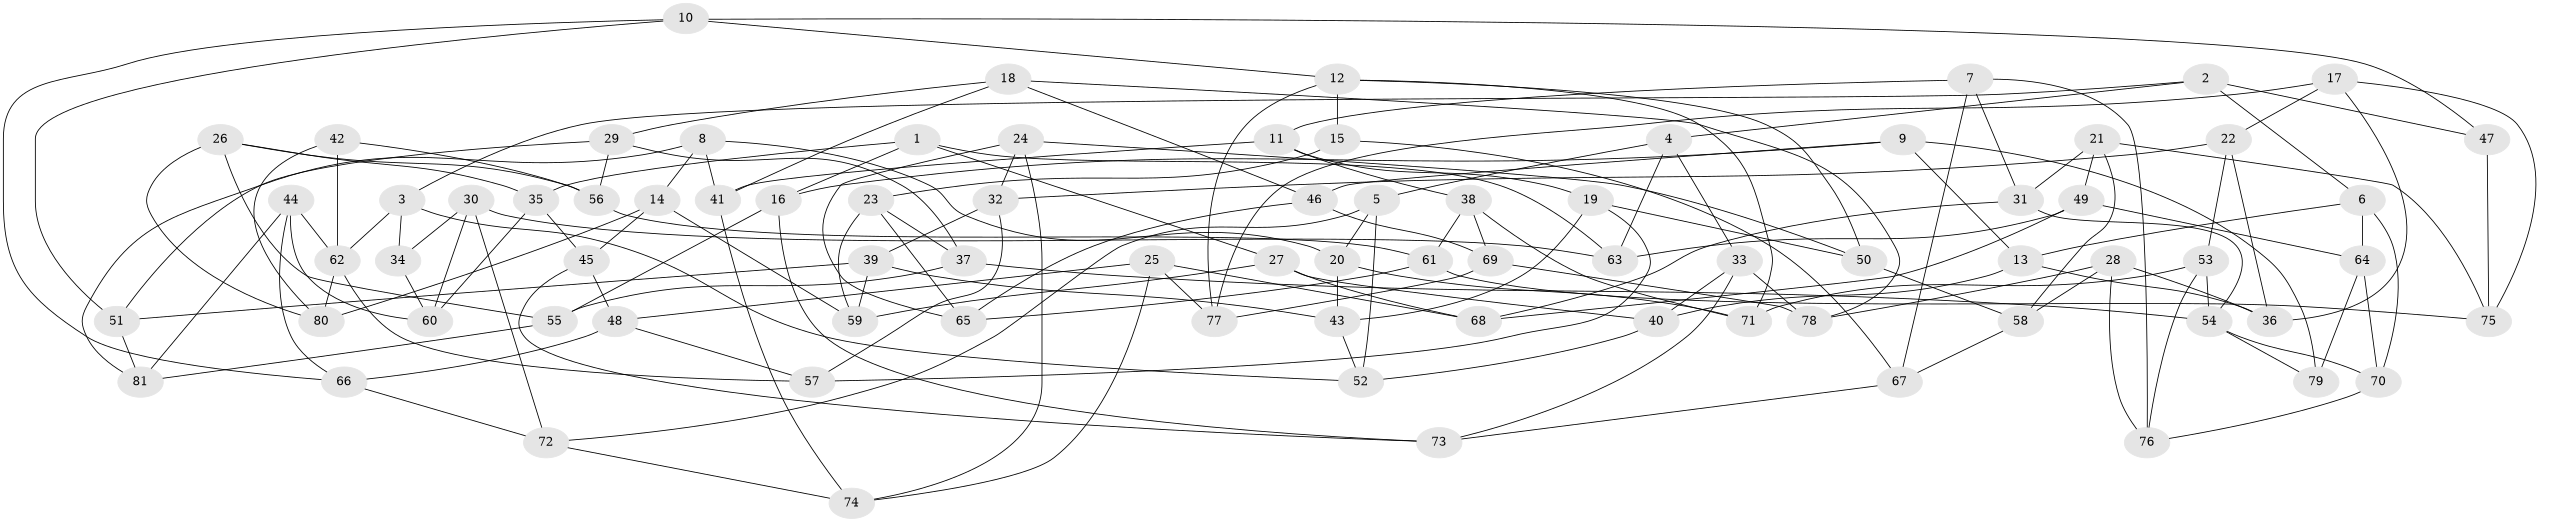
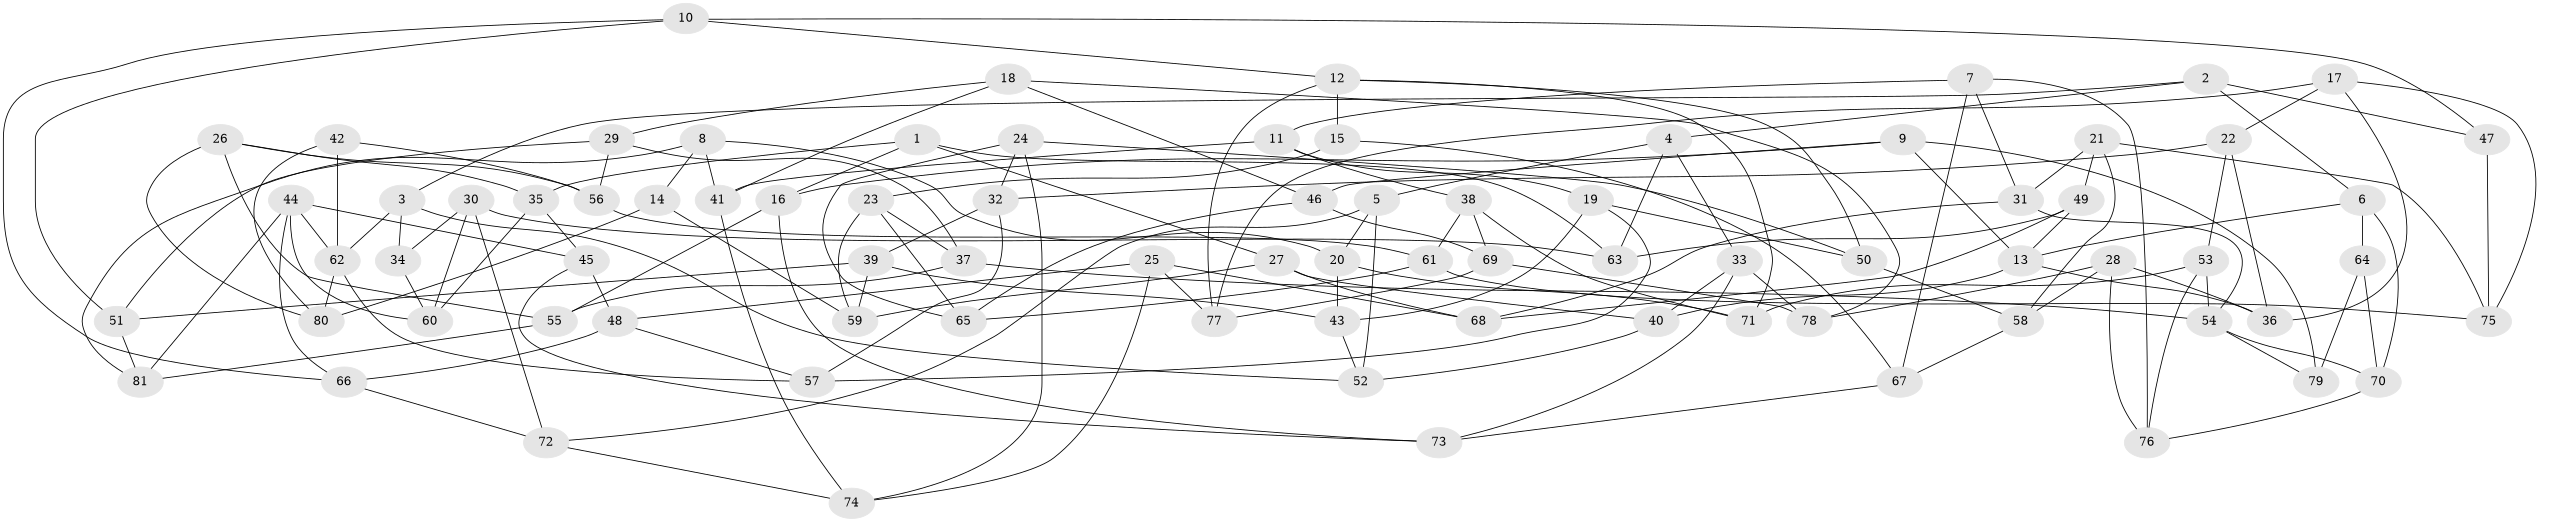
(628, 225) -> (445, 232)
(2258, 238) -> (2051, 231)
